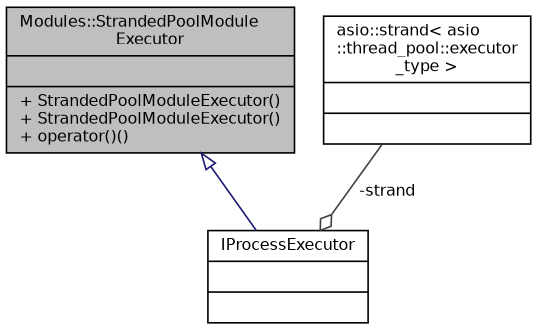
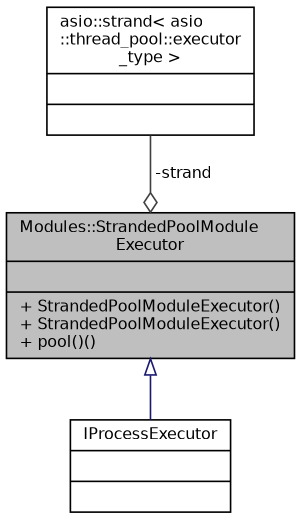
(74, 137) -> (58, 342)
(357, 179) -> (150, 164)
